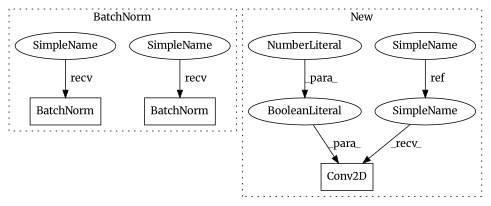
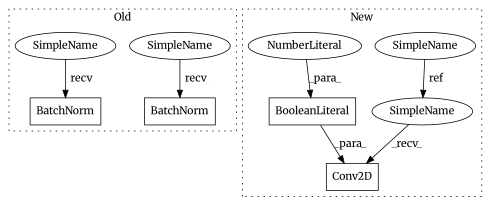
(123, 18) -> (123, 18)
(305, 111) -> (312, 111)
